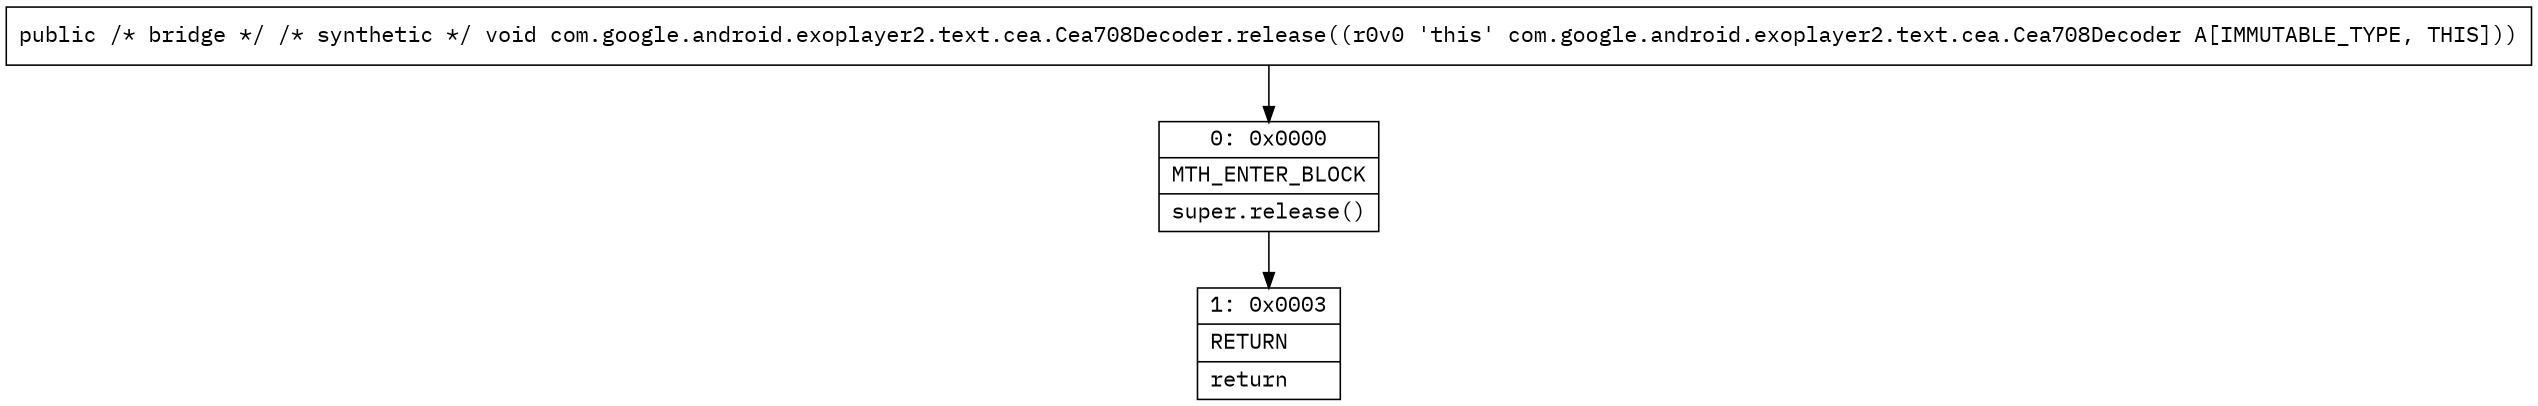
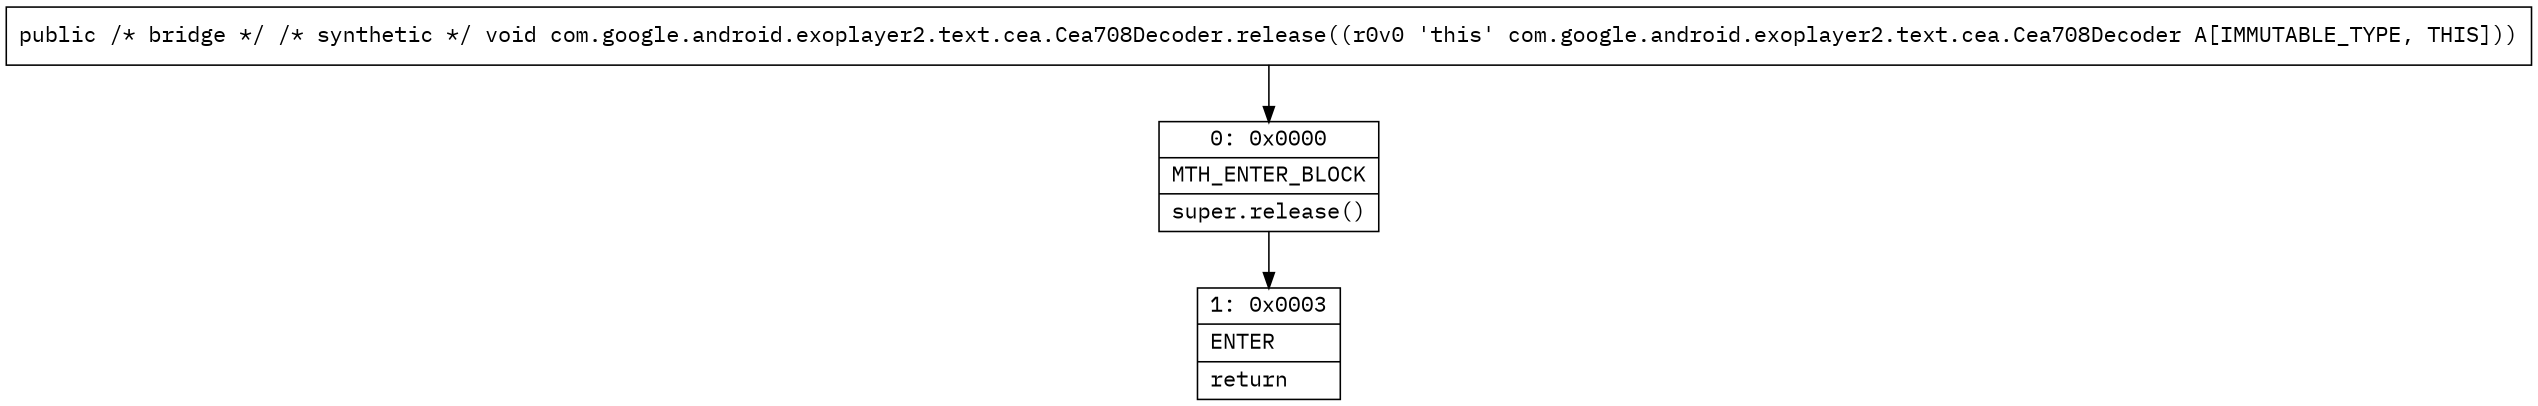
(1249, 342) -> (1243, 342)
